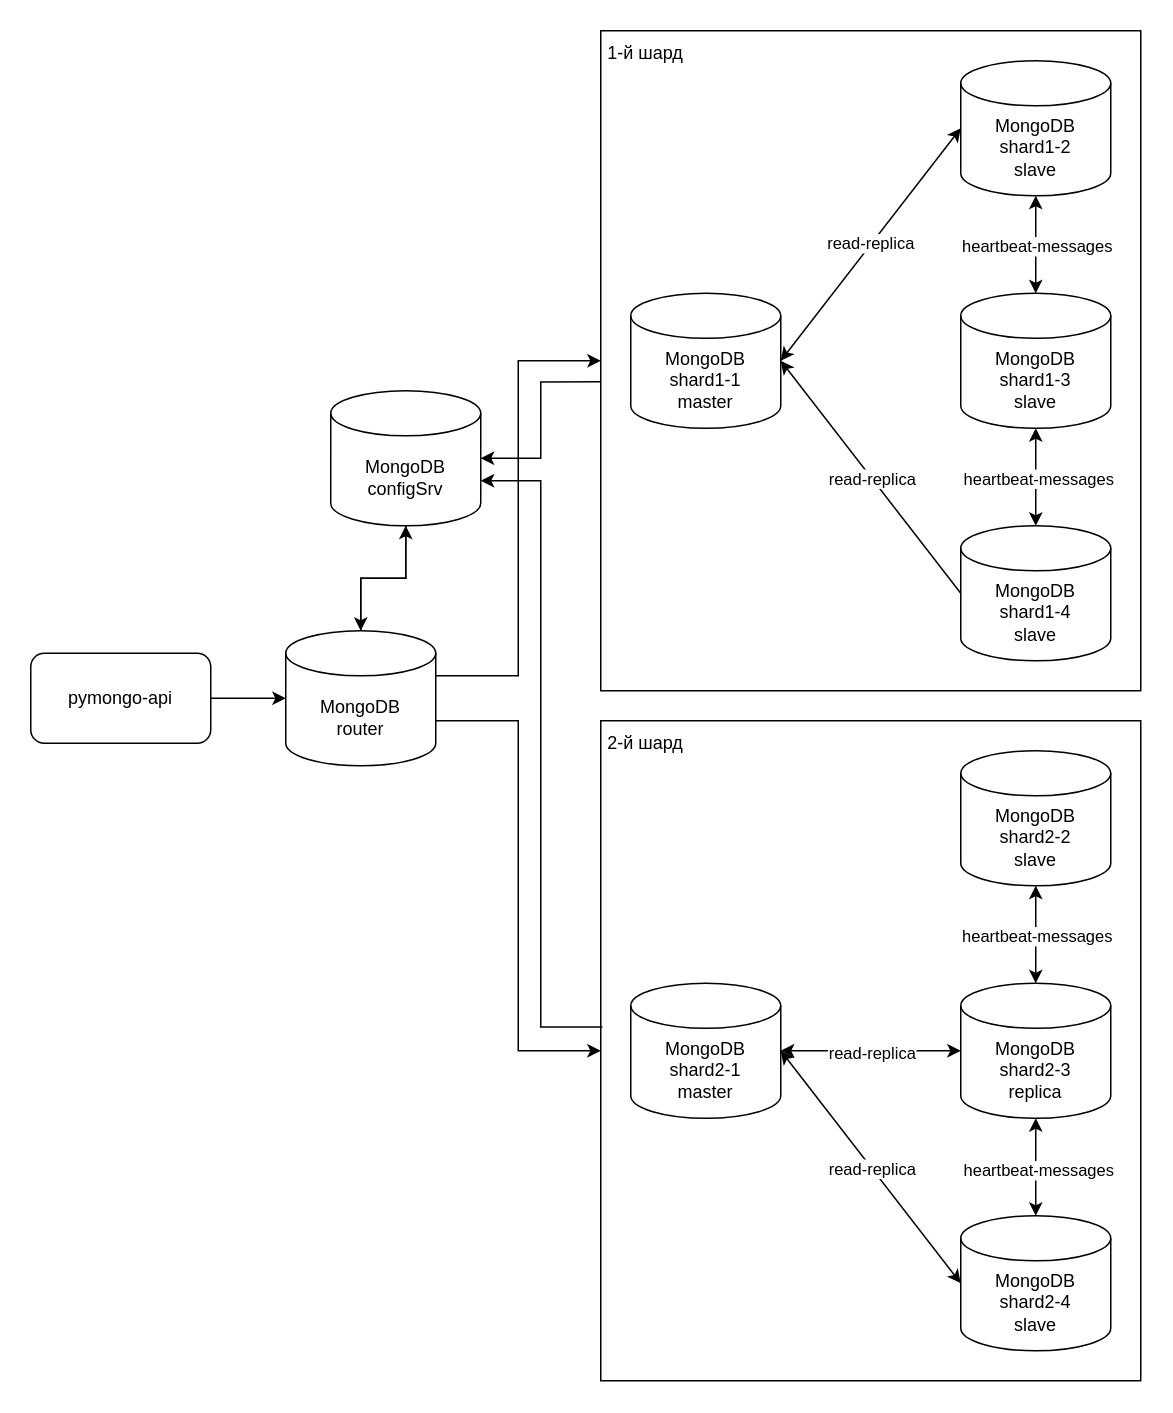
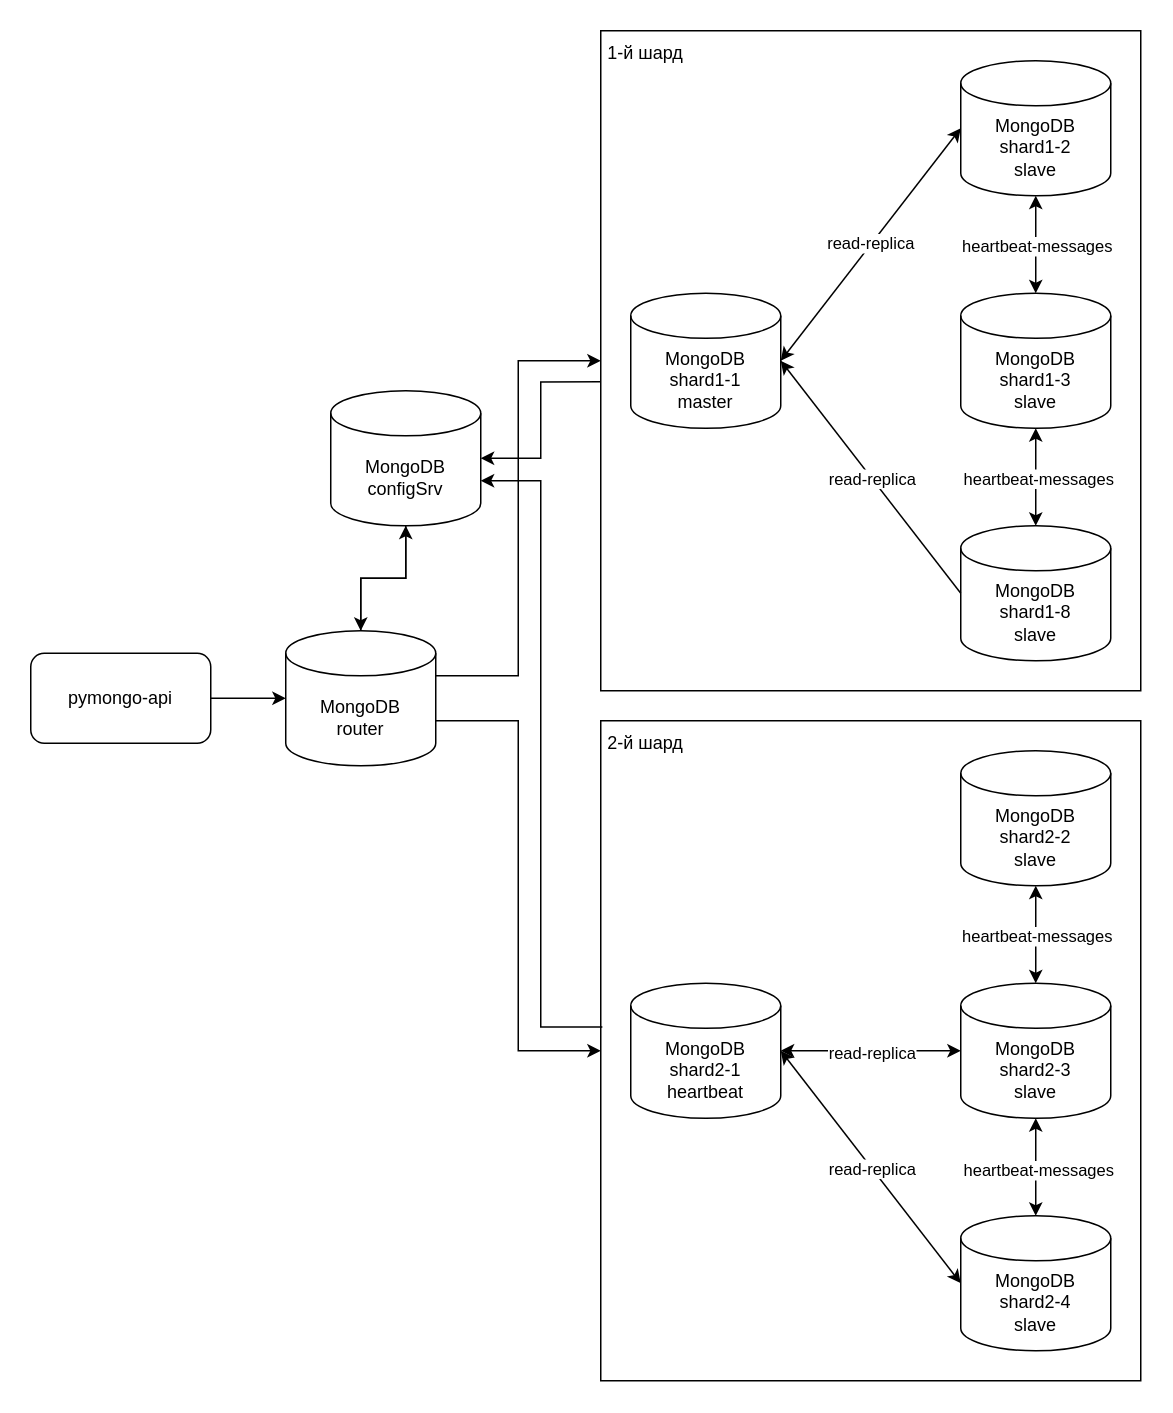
(1036, 613) -> (1036, 613)
(706, 1070) -> (706, 1070)
(1036, 1070) -> (1036, 1070)
